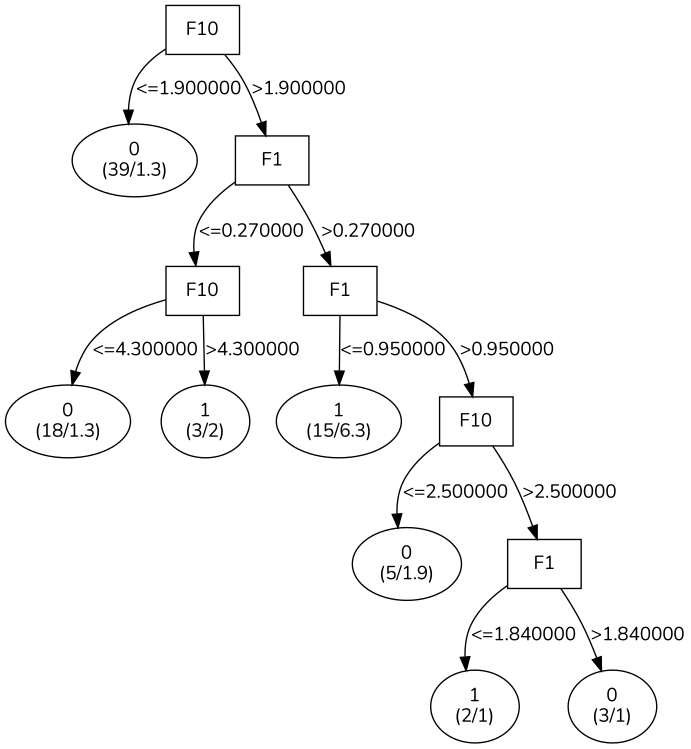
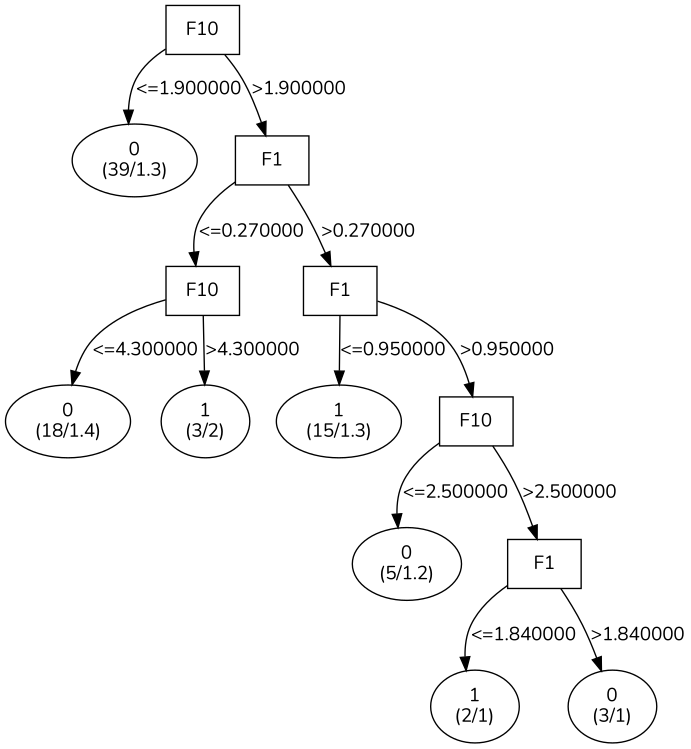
(68, 421) -> (68, 421)
(339, 421) -> (339, 421)
(407, 564) -> (407, 564)
